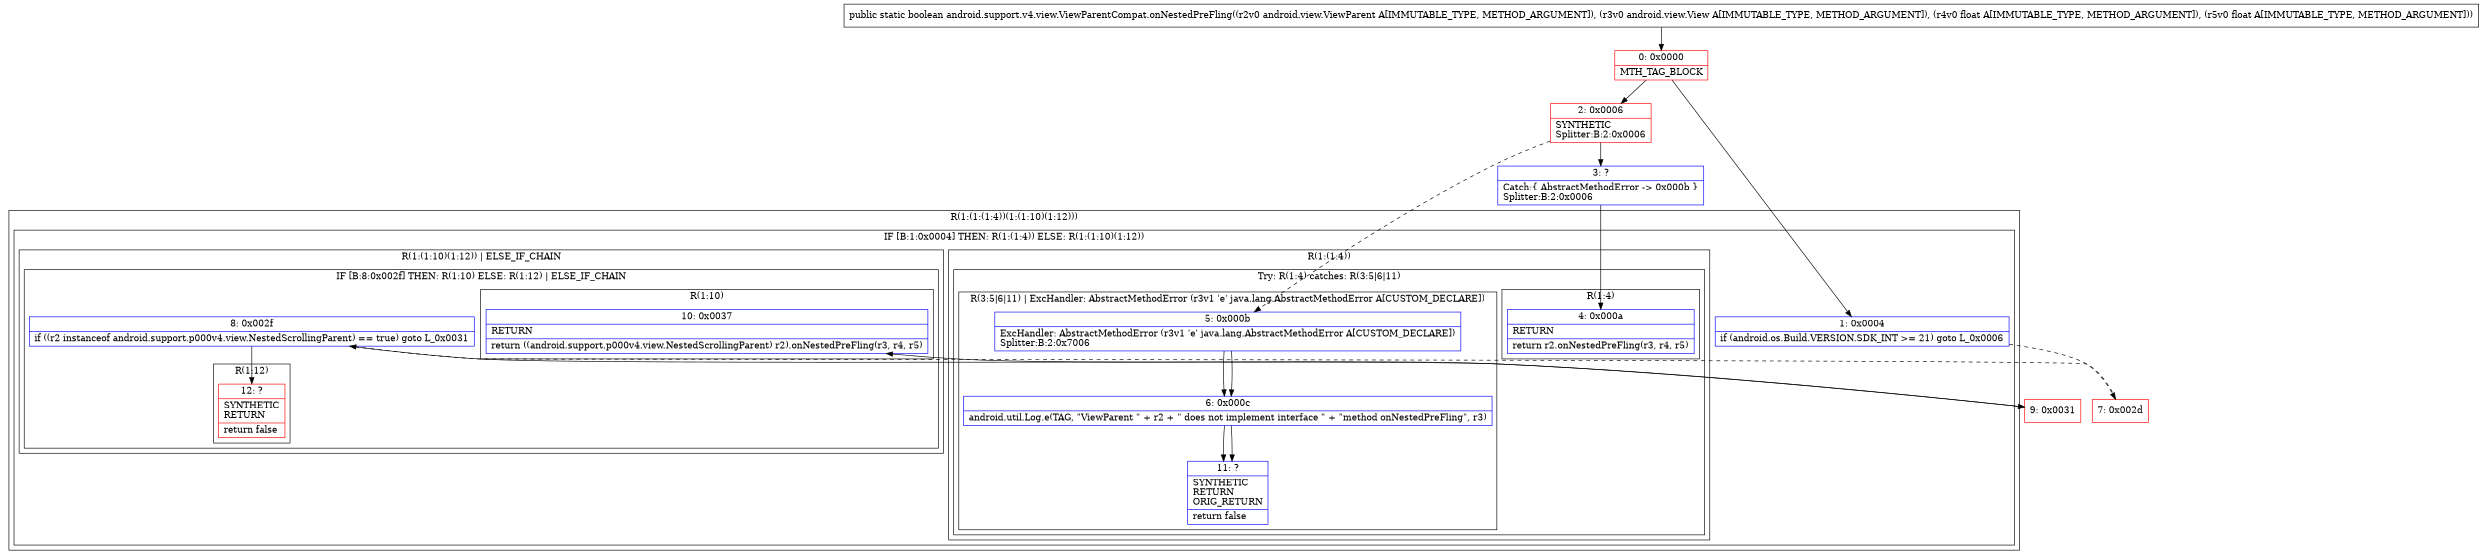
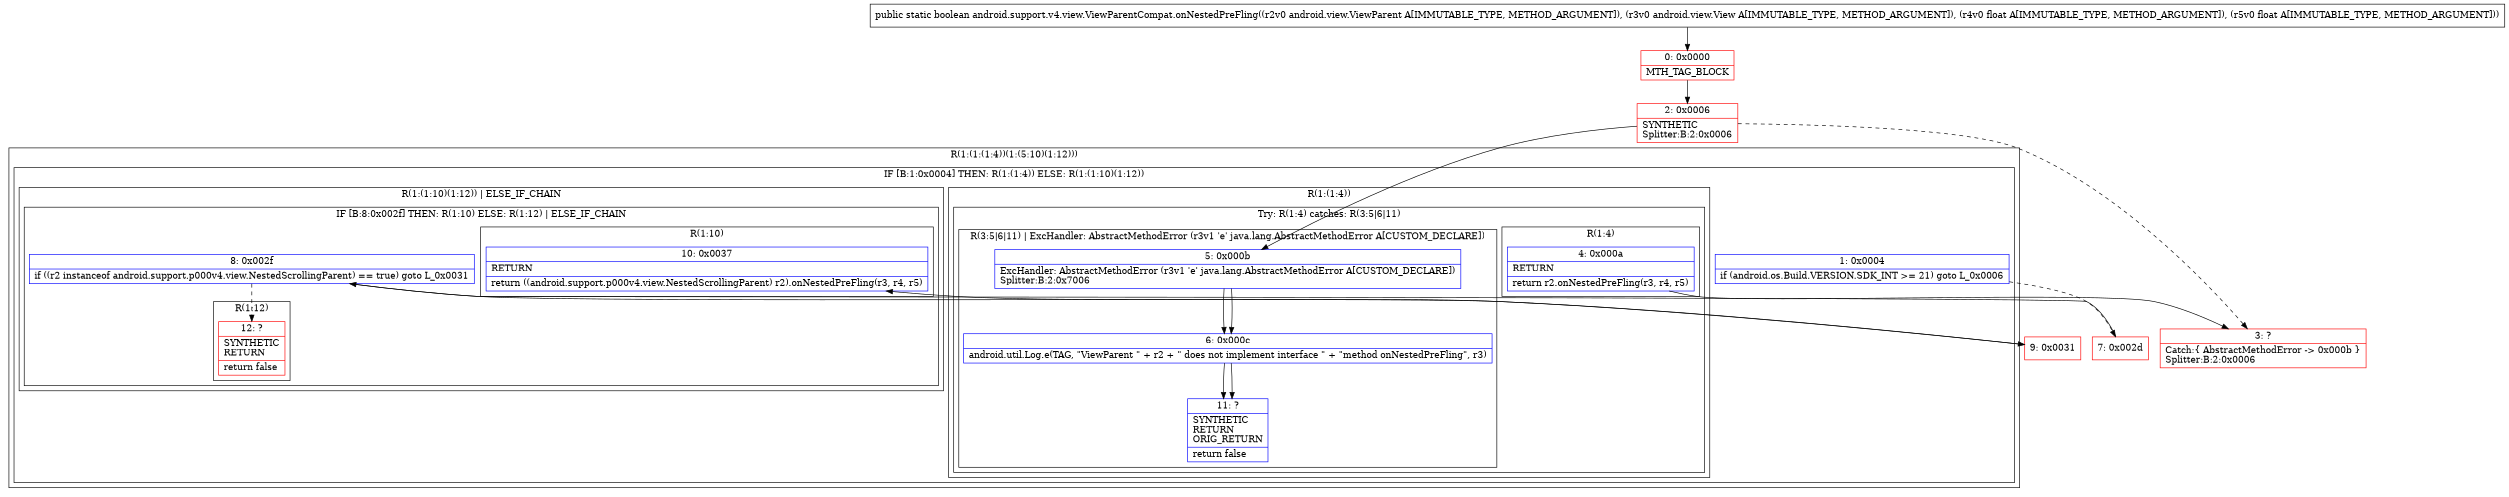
(1601, 151) -> (2034, 156)
(1601, 186) -> (2263, 348)
(1760, 196) -> none
(1401, 217) -> (1455, 162)
(1014, 218) -> (1014, 155)
(1601, 254) -> (1948, 298)
(252, 359) -> (252, 297)
(1244, 360) -> (1244, 297)
